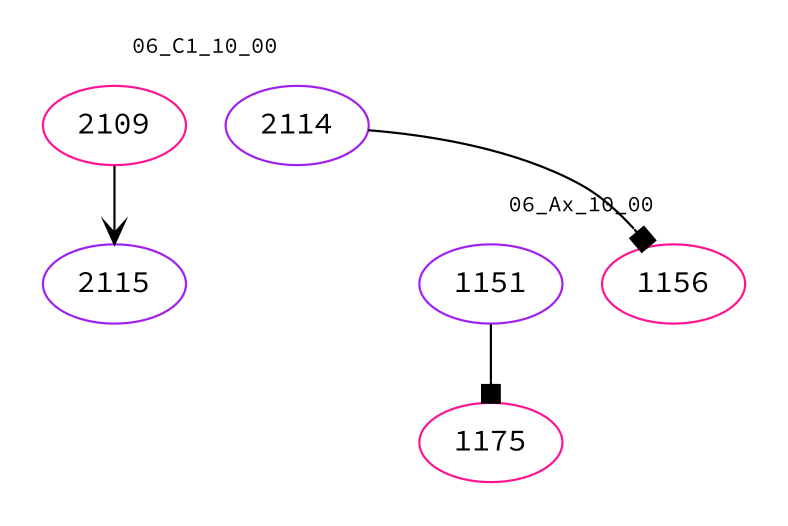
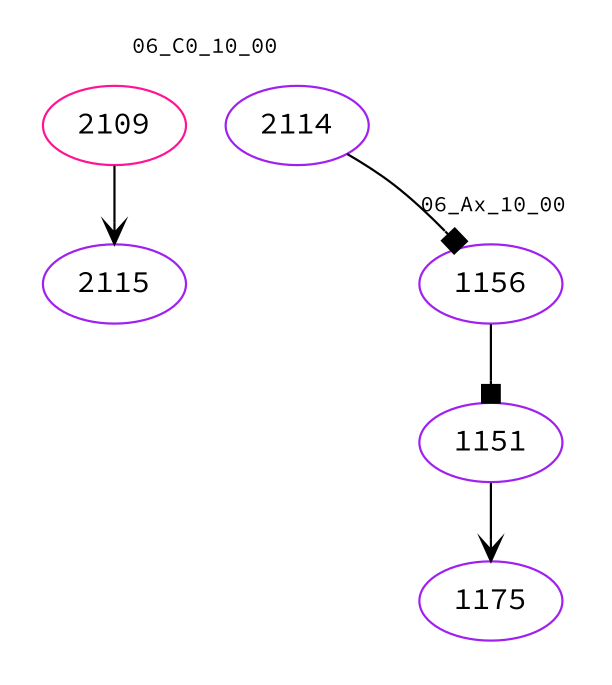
(206, 47) -> (206, 47)
(674, 284) -> (491, 284)
none -> (491, 352)
(491, 352) -> (491, 511)
(491, 442) -> (491, 601)
